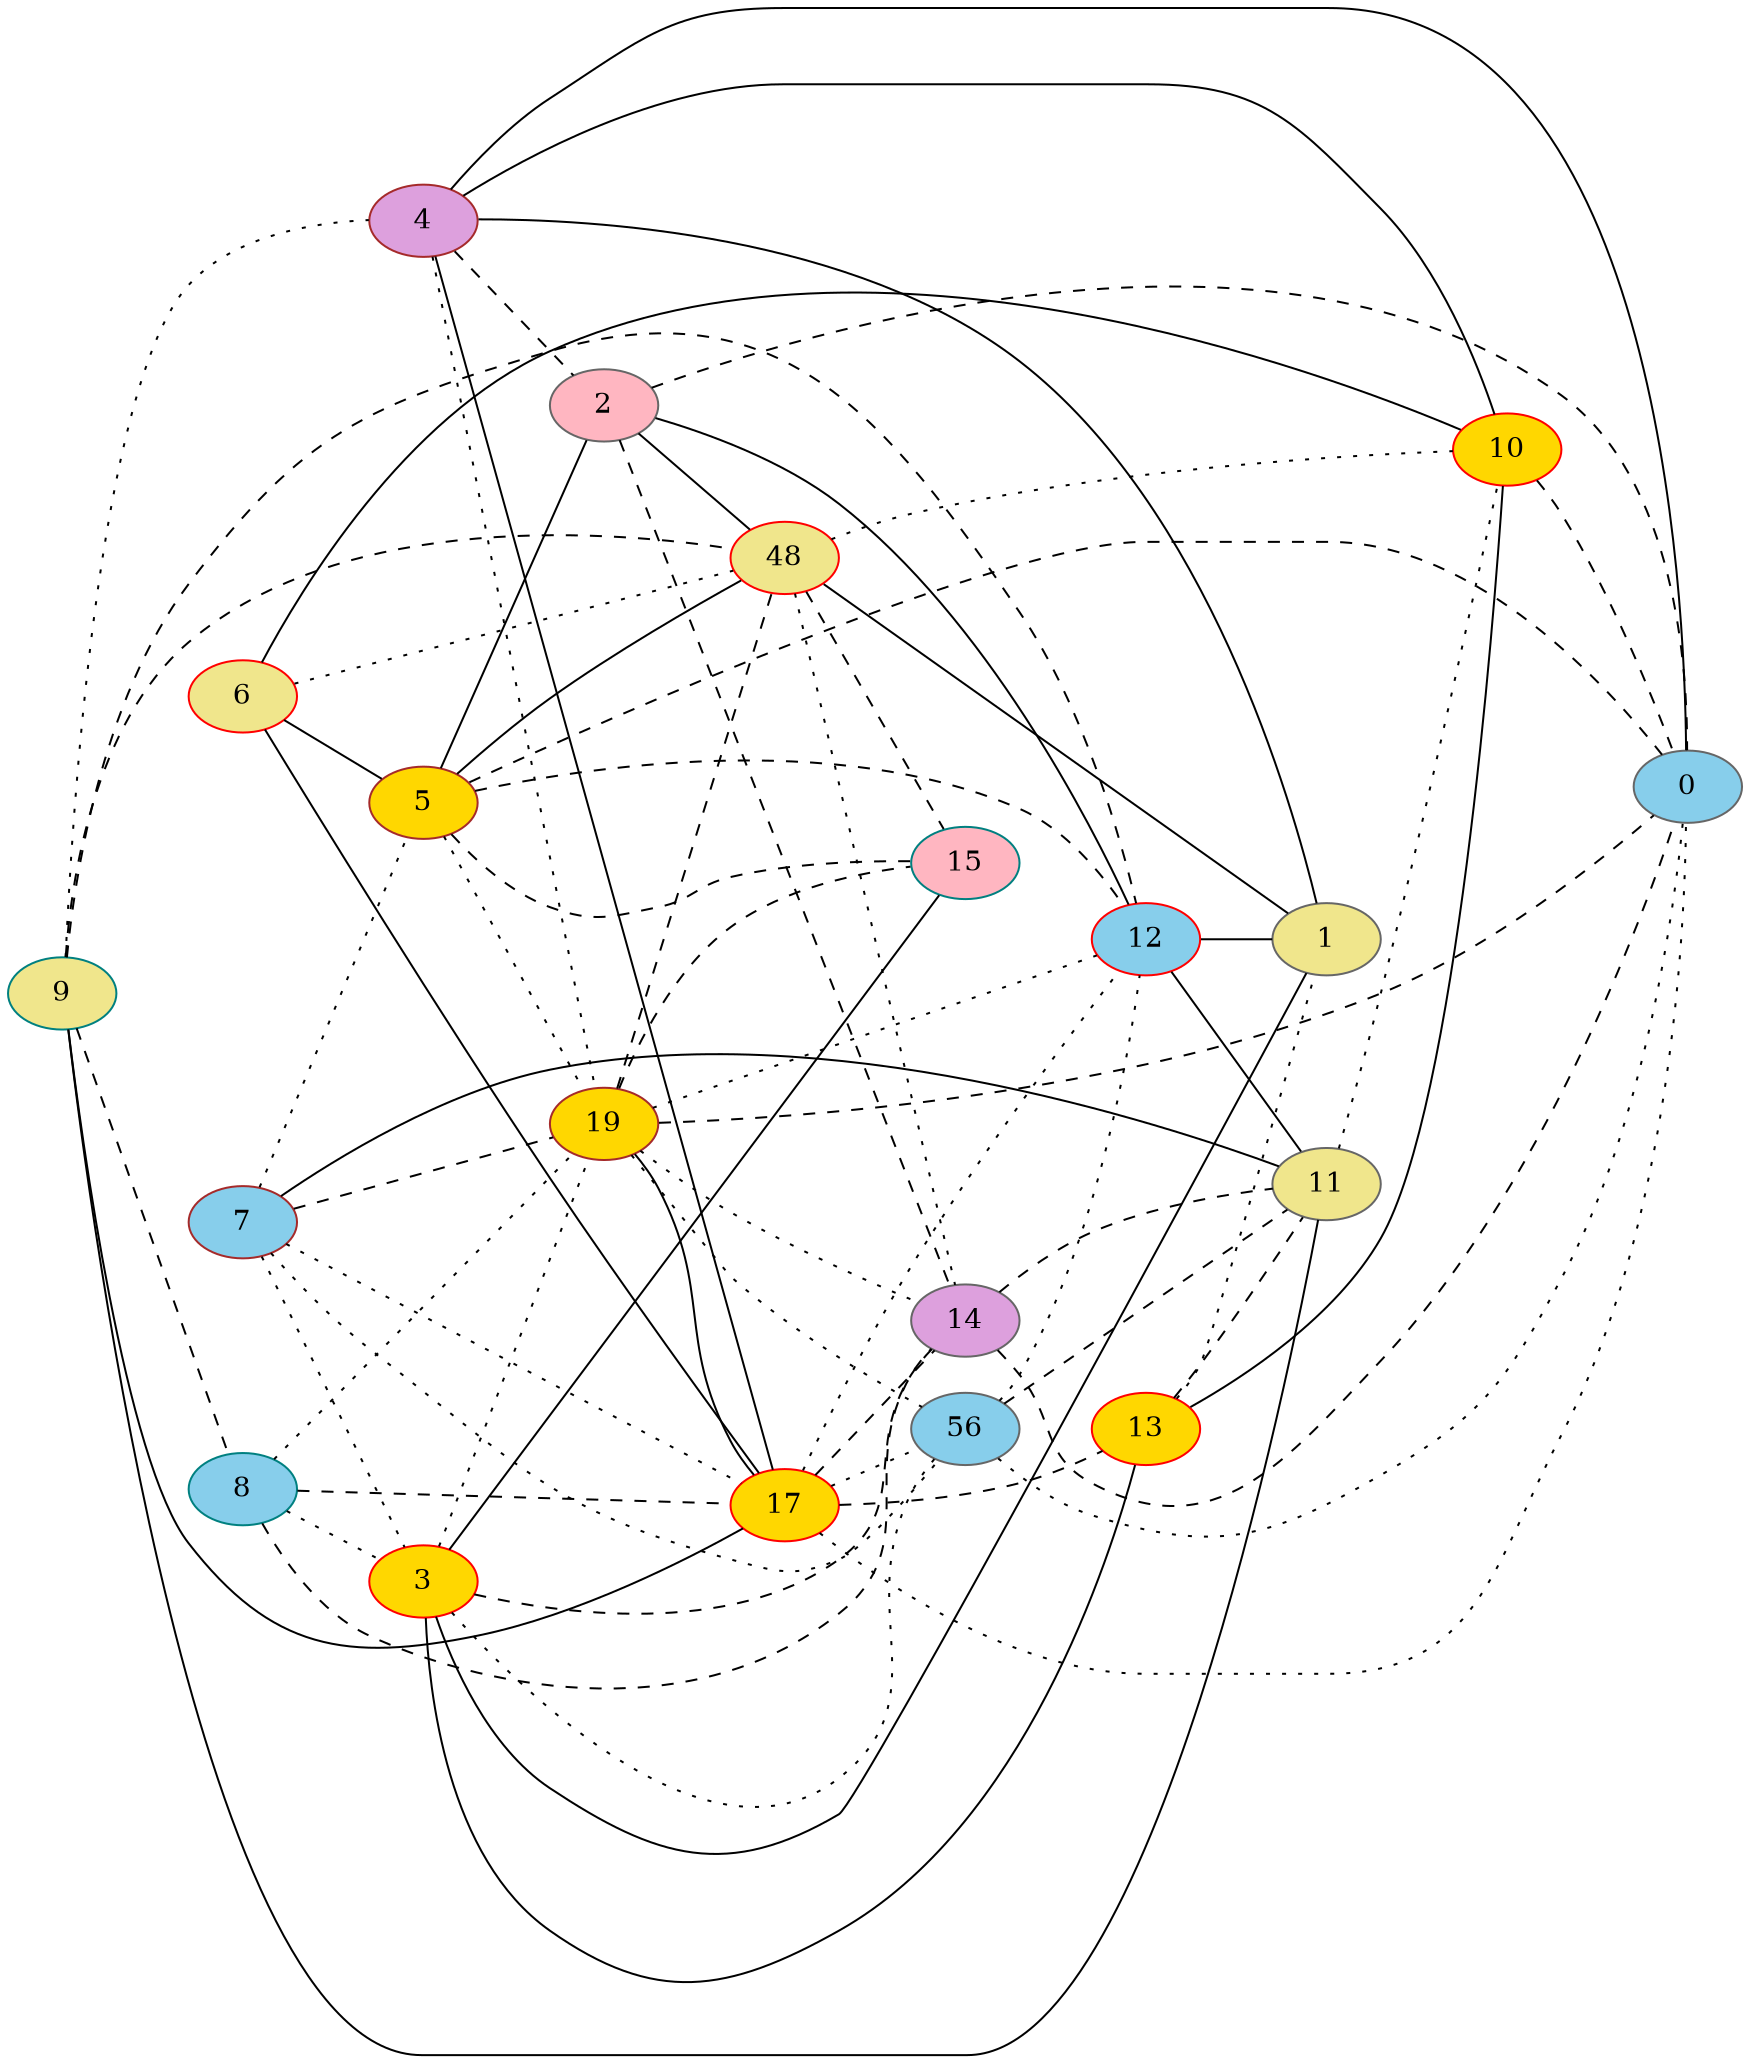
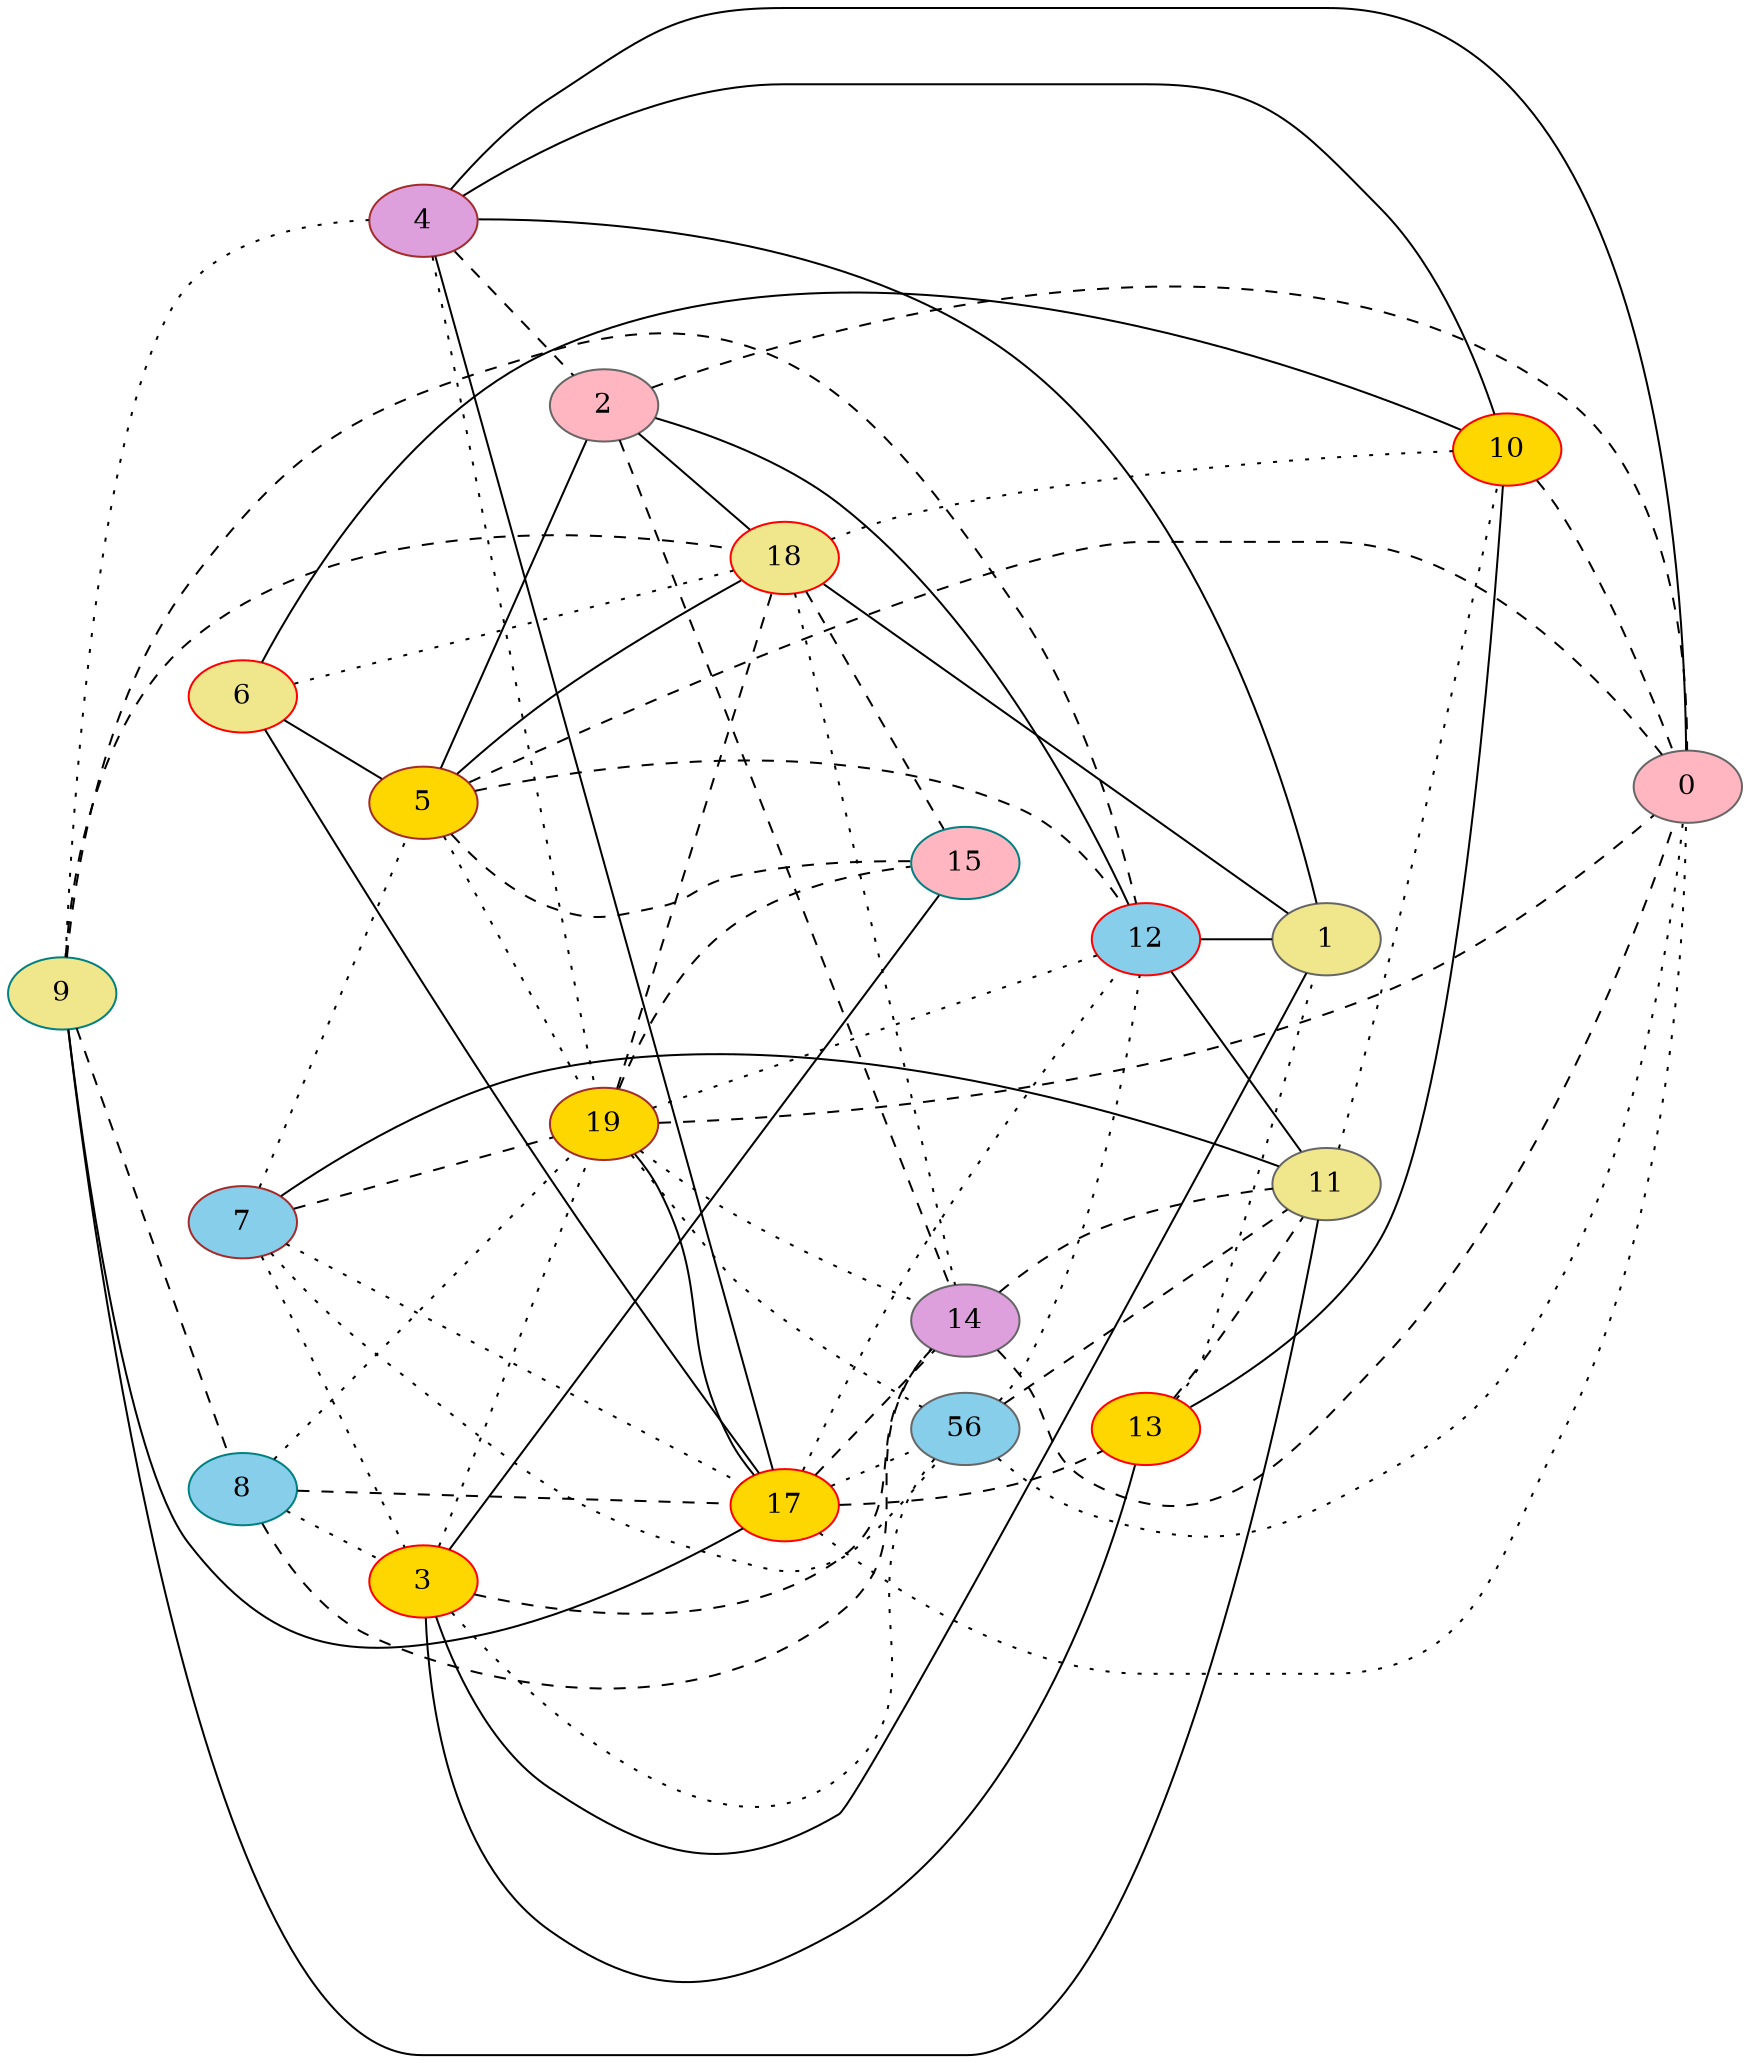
(785, 558) -> (785, 558)
(1688, 787) -> (1688, 787)
